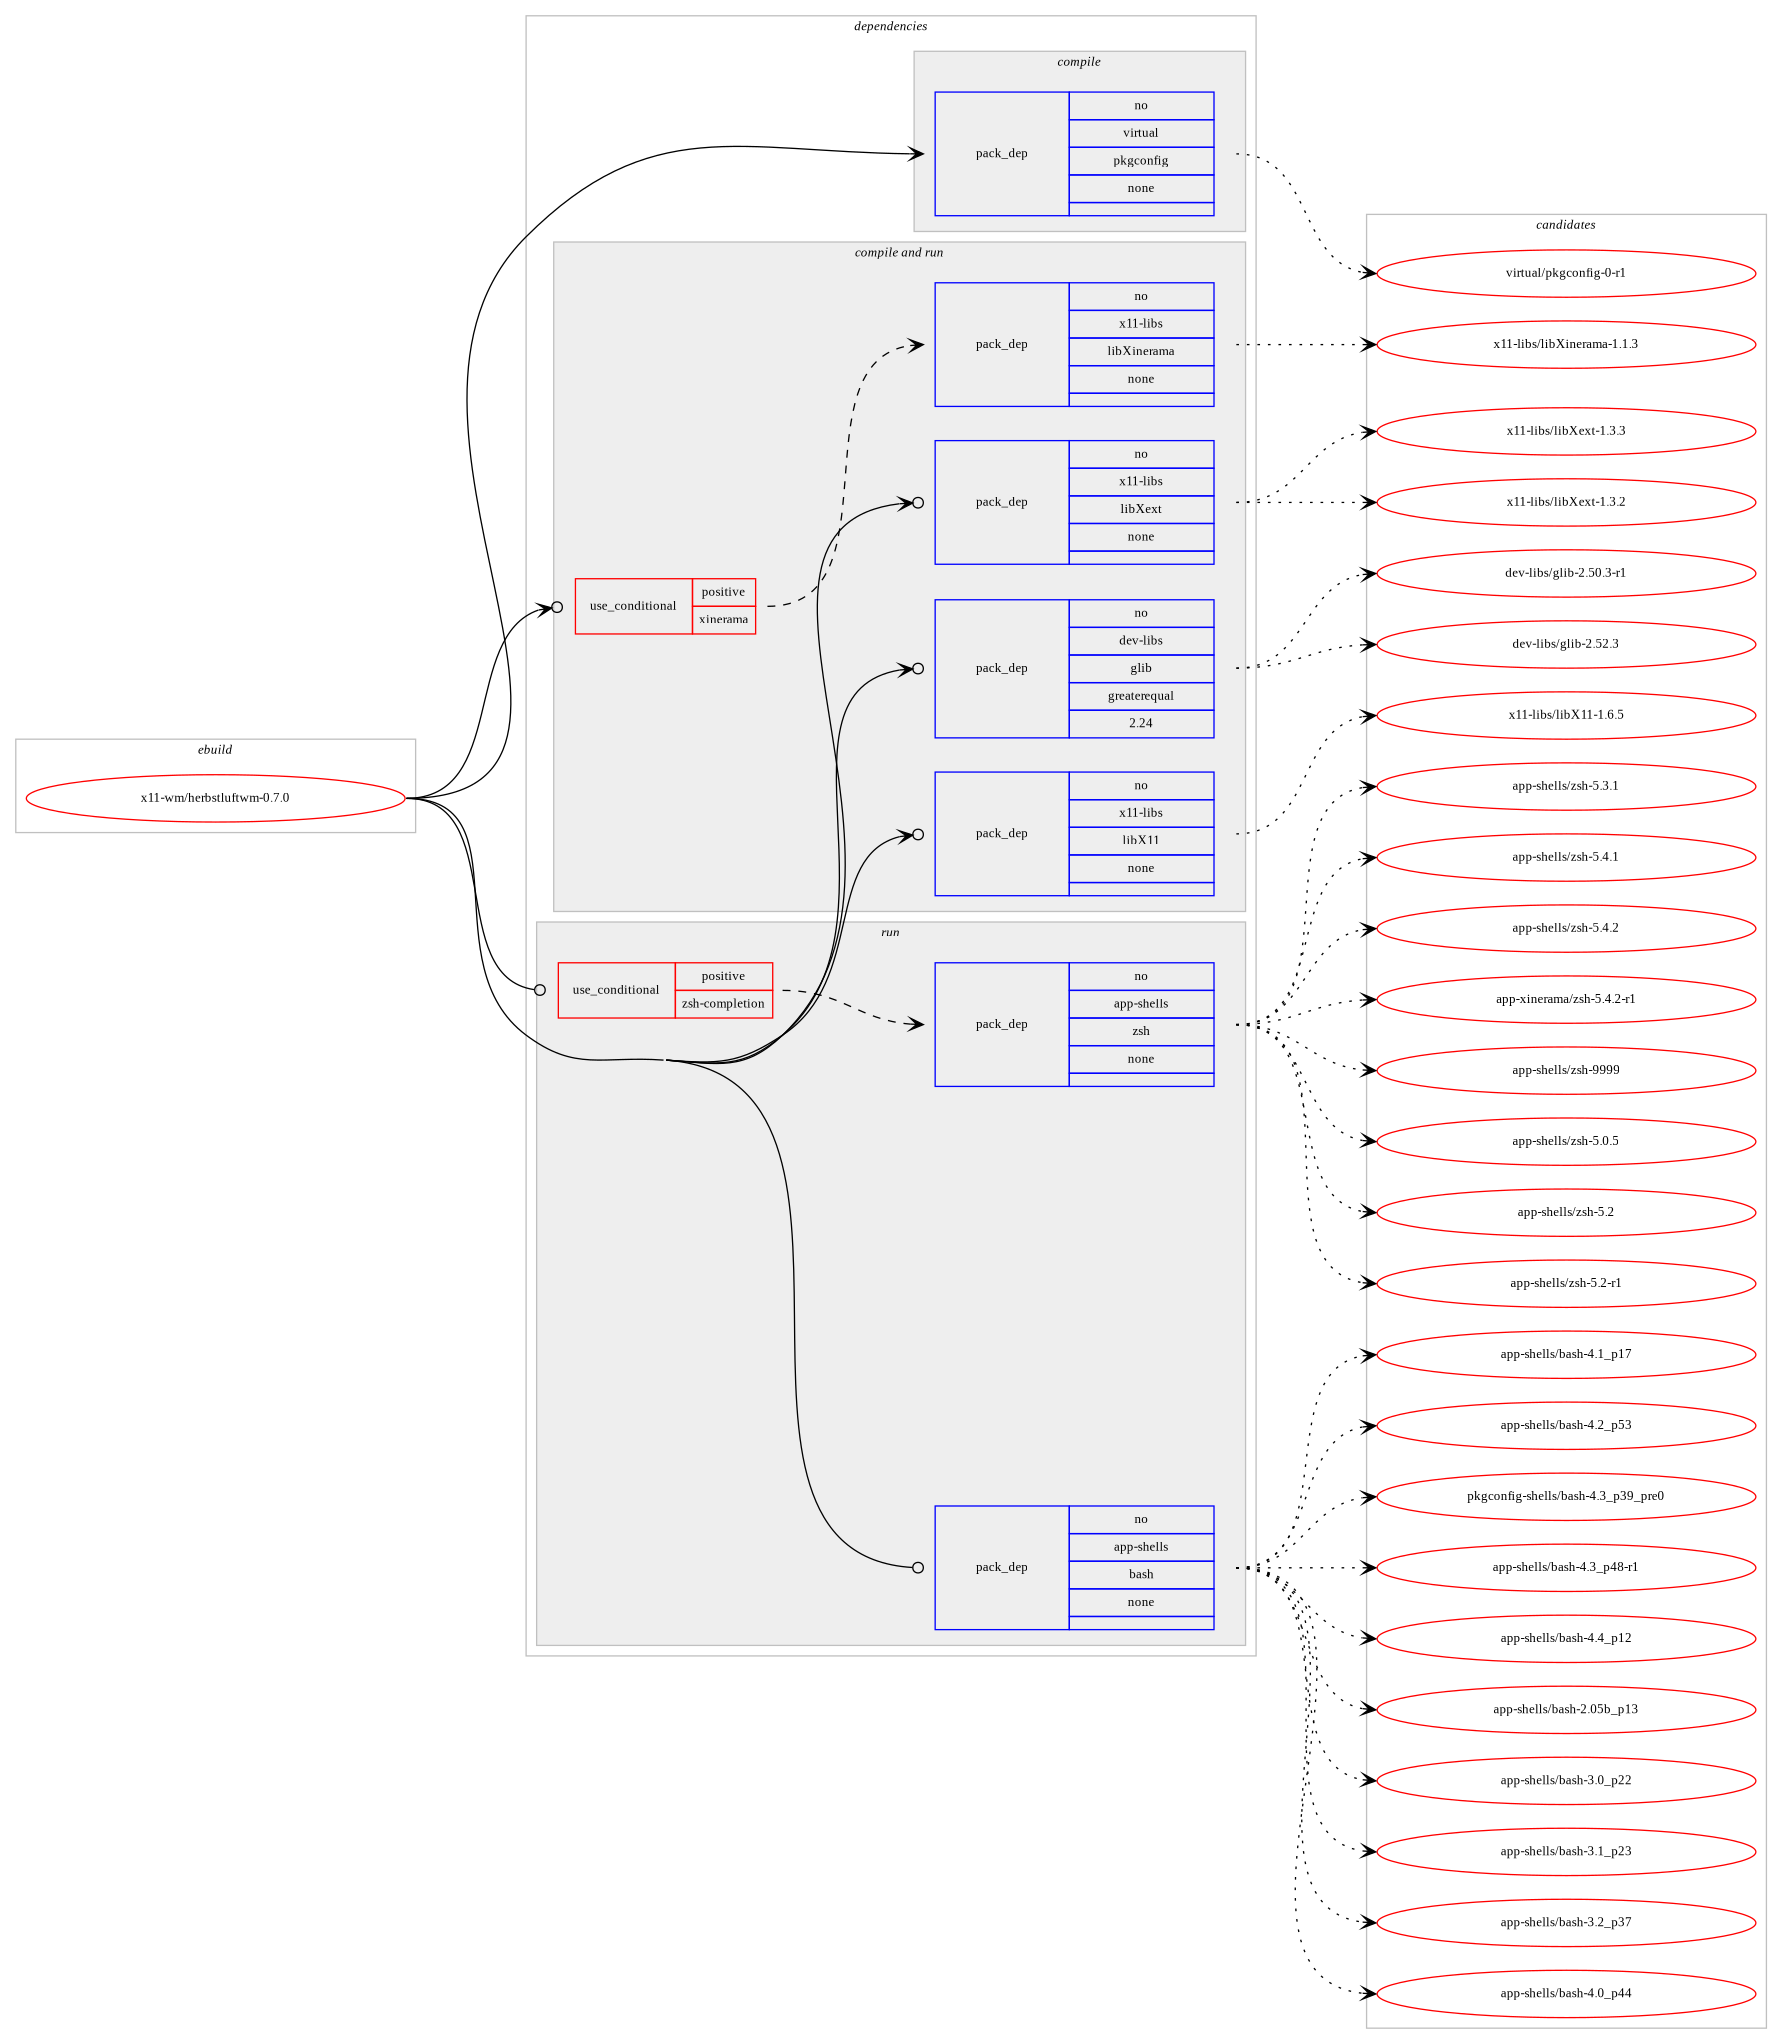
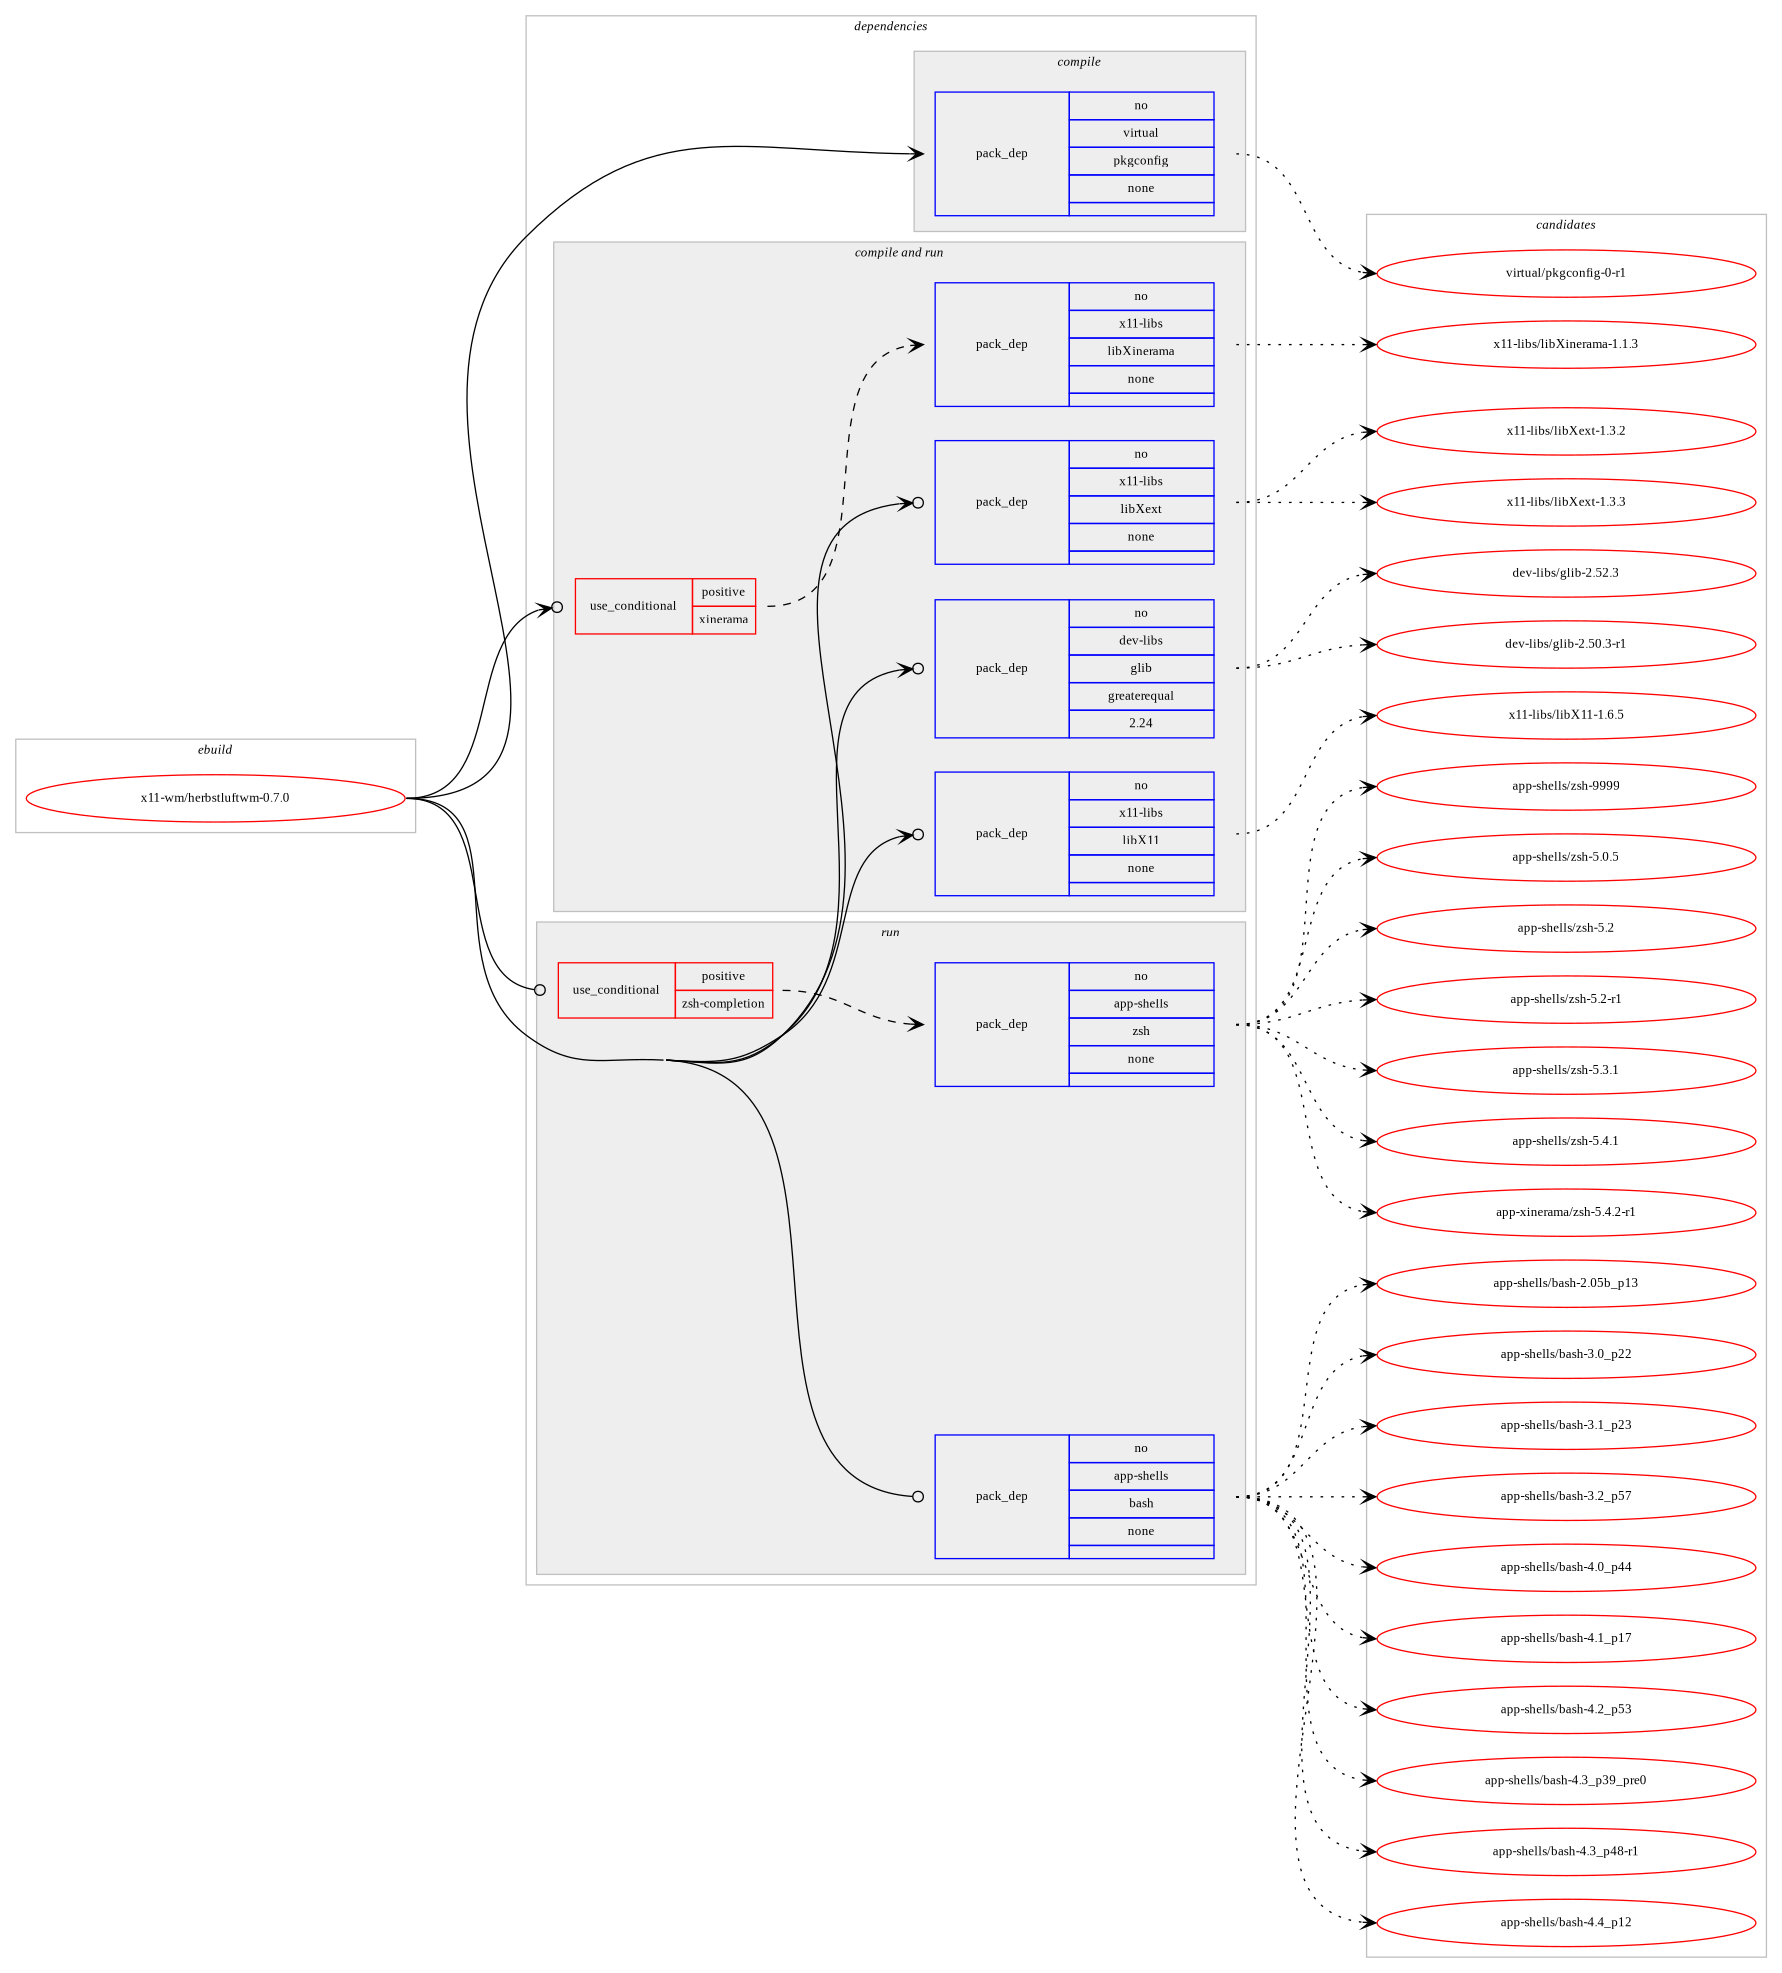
(1566, 929) -> none
(1566, 1497) -> (1566, 1781)
(1566, 1923) -> (1566, 1497)
